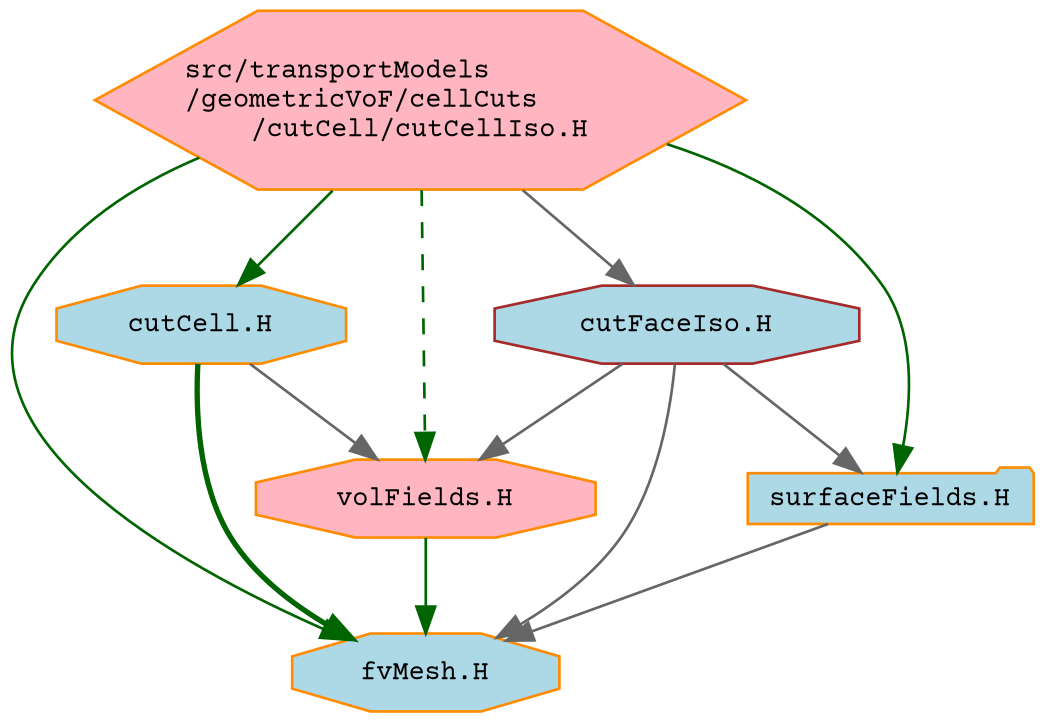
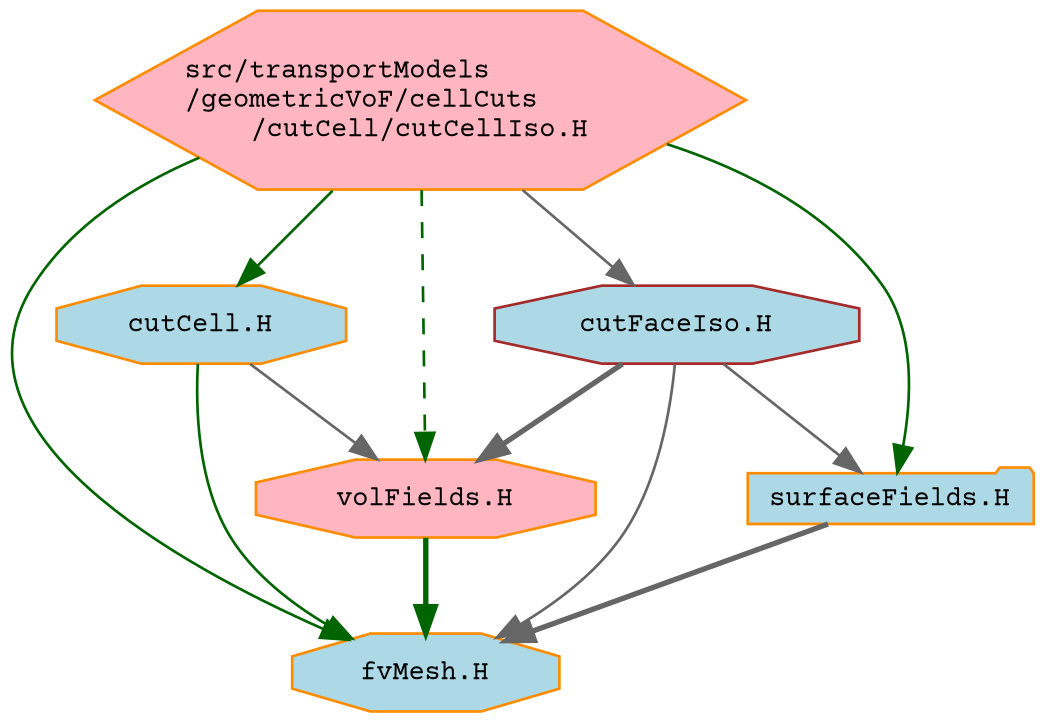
(563, 404) -> (563, 404)
(220, 517) -> (220, 517)
(426, 572) -> (426, 572)
(680, 578) -> (680, 578)
